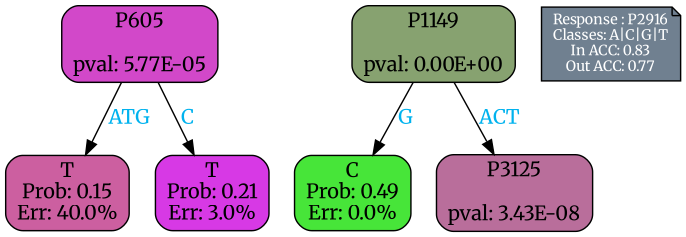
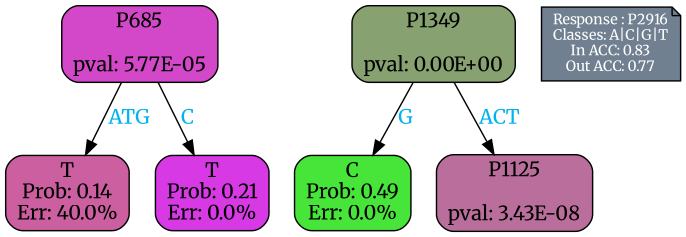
(140, 44) -> (140, 44)
(434, 44) -> (434, 44)
(67, 193) -> (67, 193)
(212, 193) -> (212, 193)
(515, 193) -> (515, 193)
